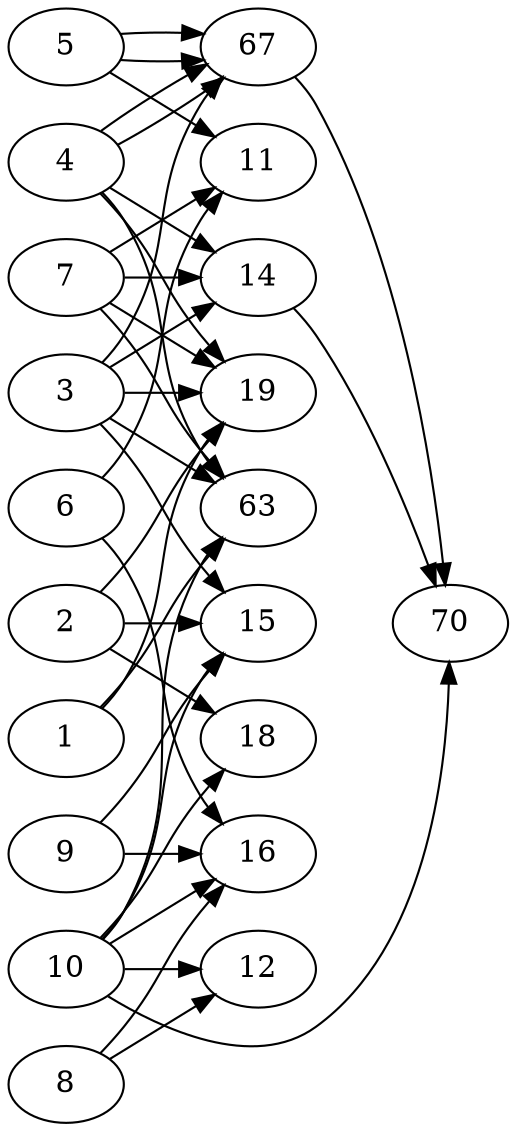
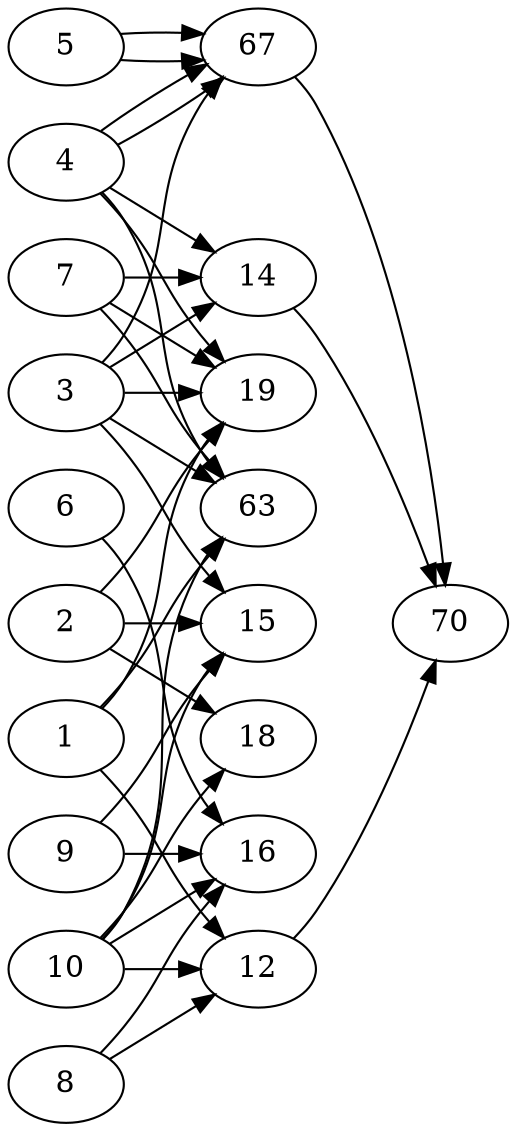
(258, 162) -> none
none -> (142, 821)
(370, 970) -> (371, 815)
